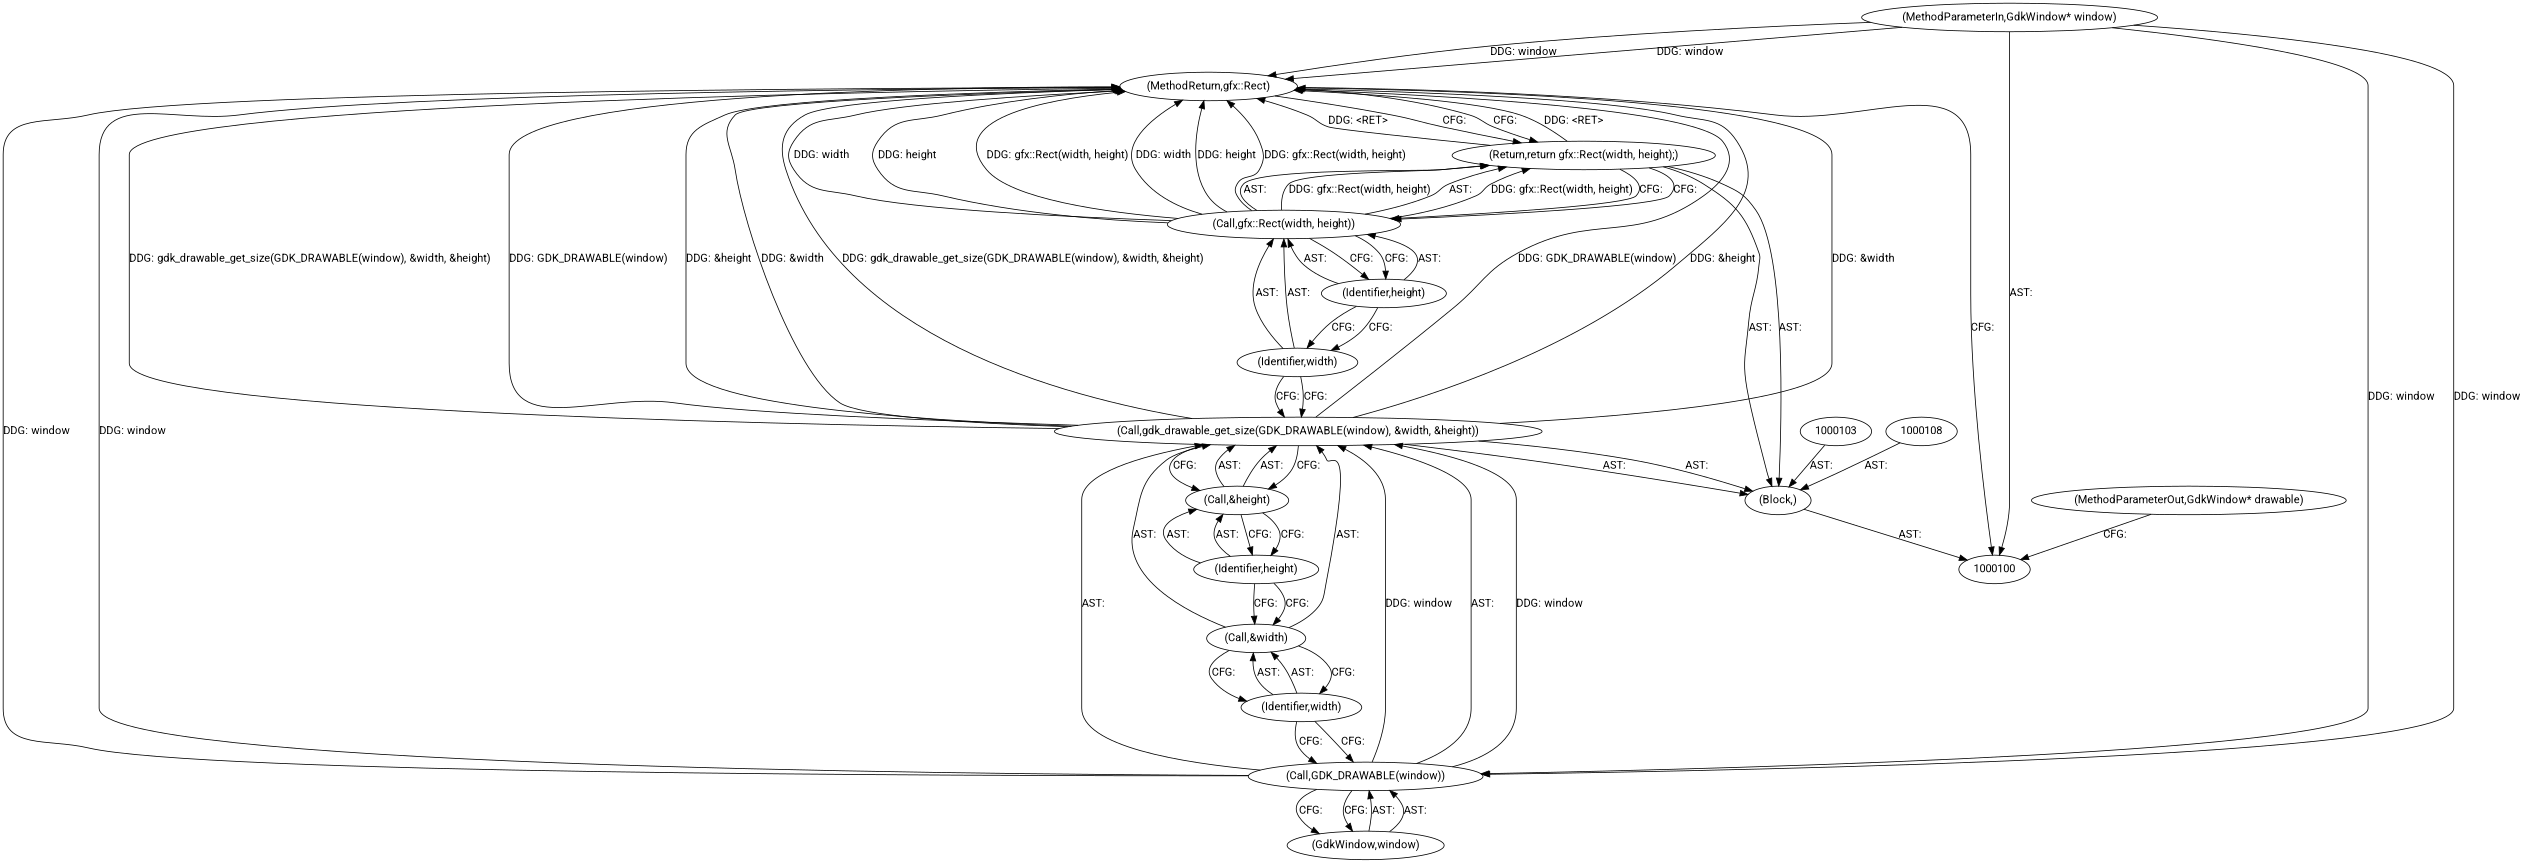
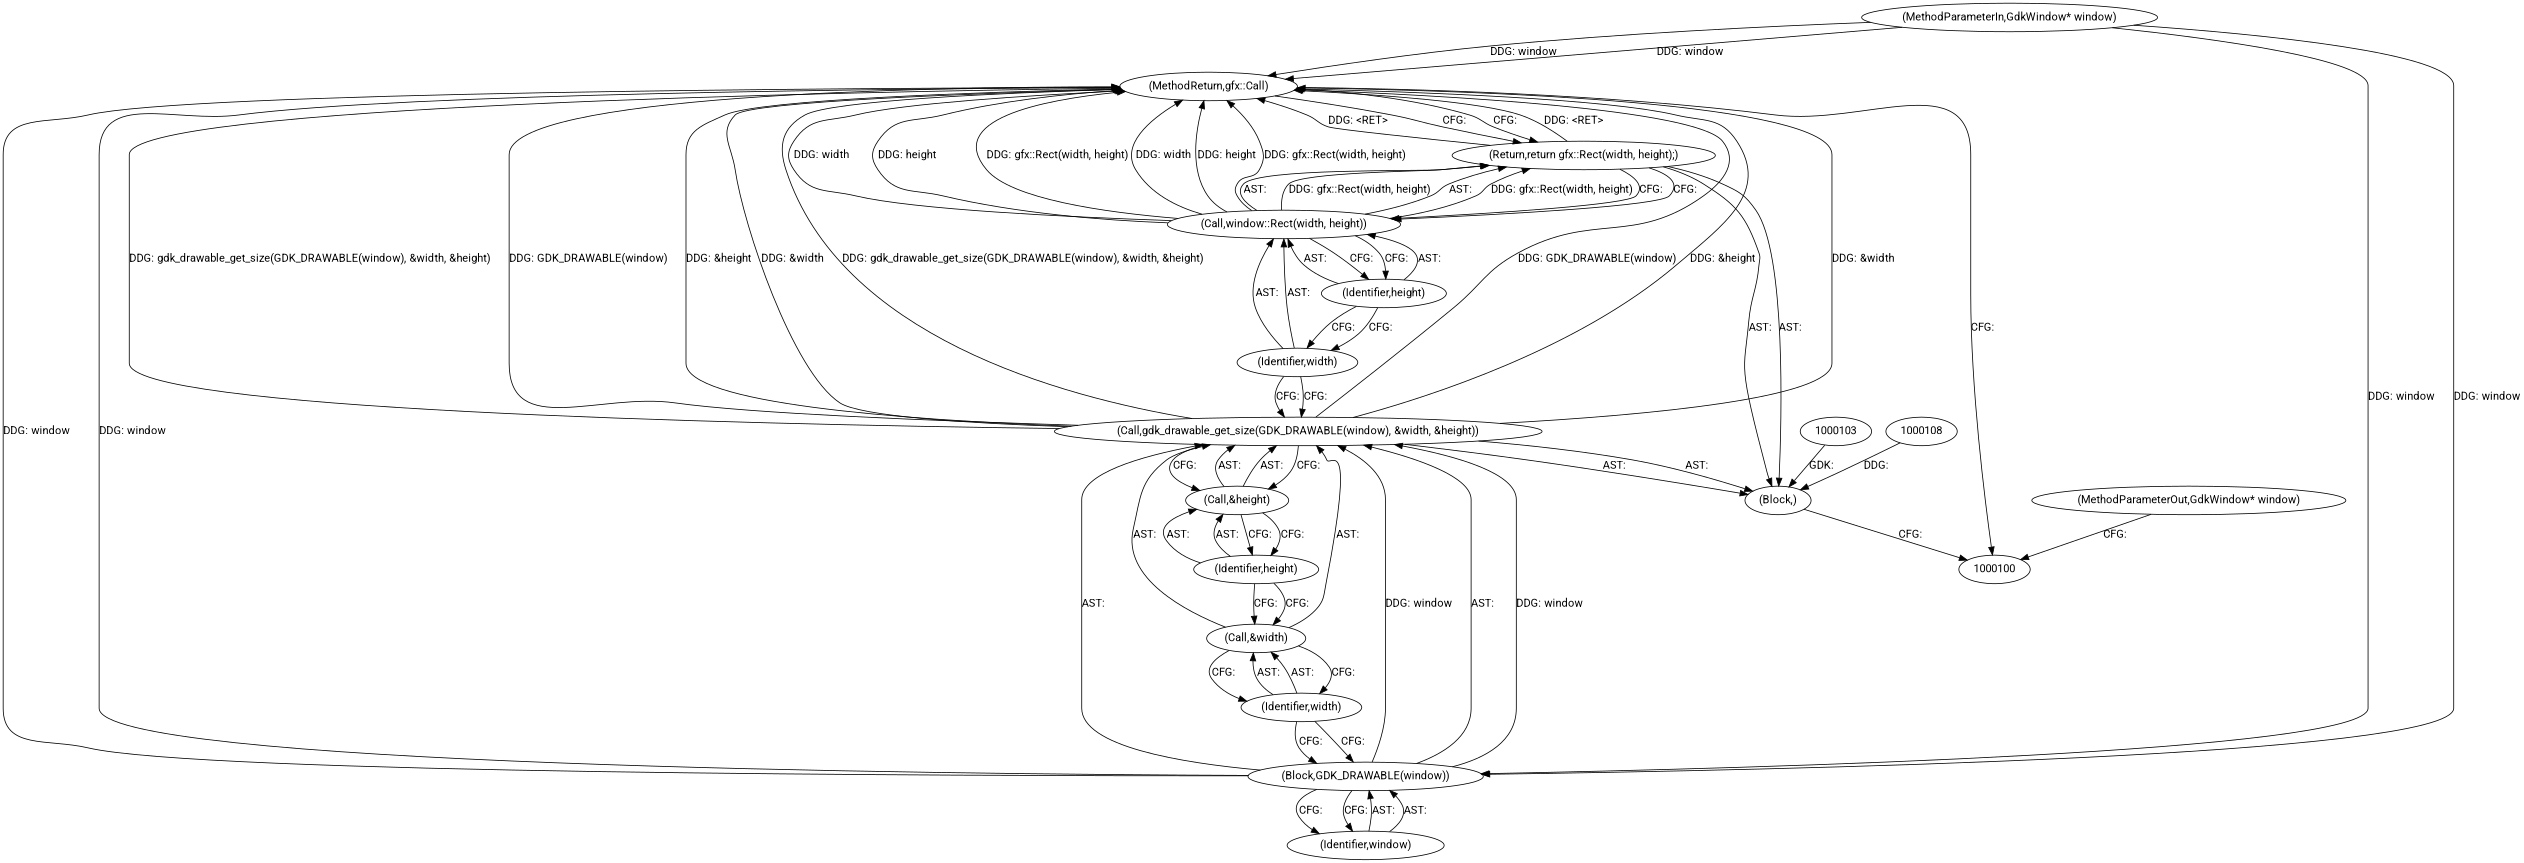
(1209, 86) -> (1209, 86)
(1284, 224) -> (1284, 224)
(2010, 290) -> none
(1823, 466) -> (1823, 466)
(1878, 466) -> (1878, 466)
(2189, 500) -> (2189, 500)
(1912, 535) -> (1912, 535)
(1366, 776) -> (1366, 776)
(1366, 845) -> (1366, 845)
